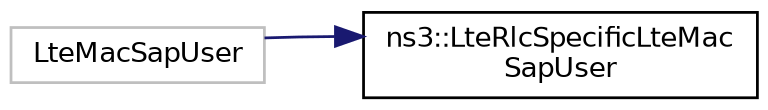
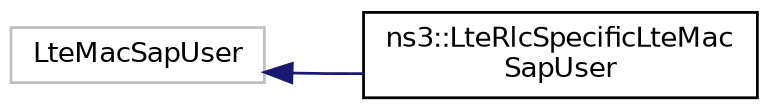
(300, 37) -> (328, 74)
